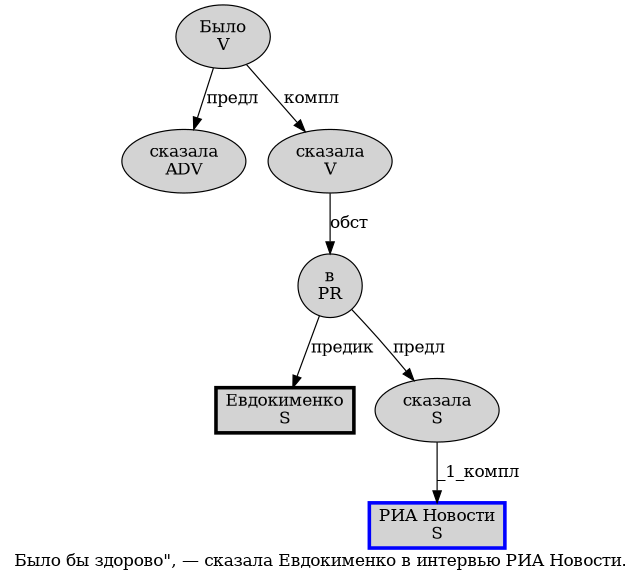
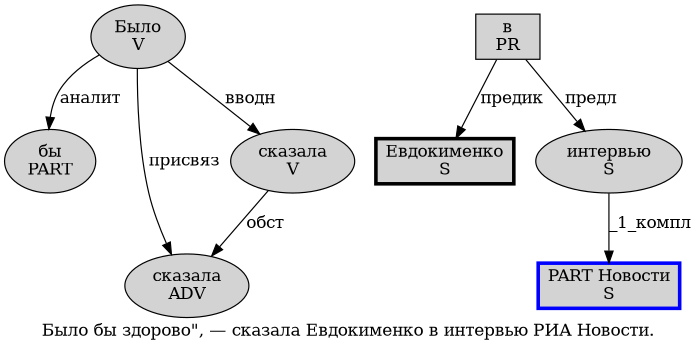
(233, 99) -> (184, 161)
(312, 99) -> (250, 99)
none -> (50, 161)
(330, 217) -> (244, 219)
(330, 286) -> (508, 37)
(437, 410) -> (609, 161)
(437, 525) -> (609, 286)
